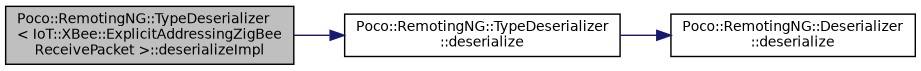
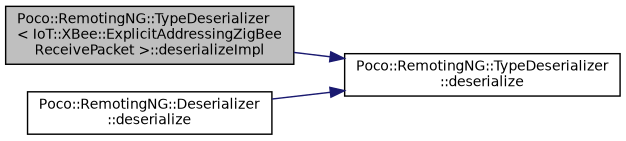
(638, 35) -> (301, 96)
